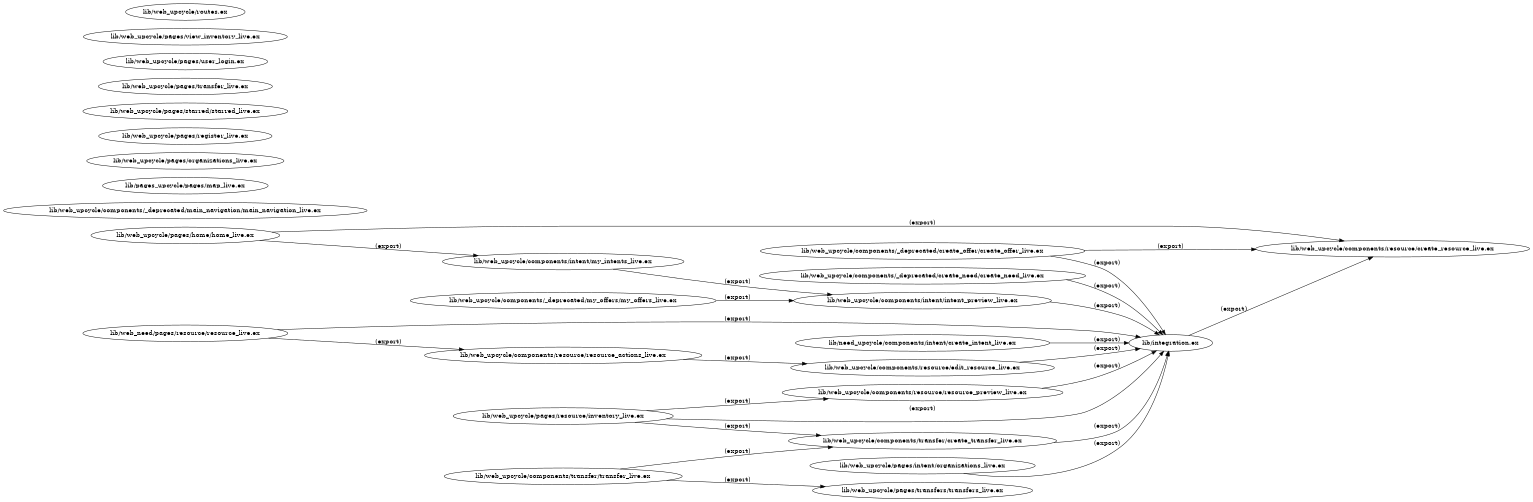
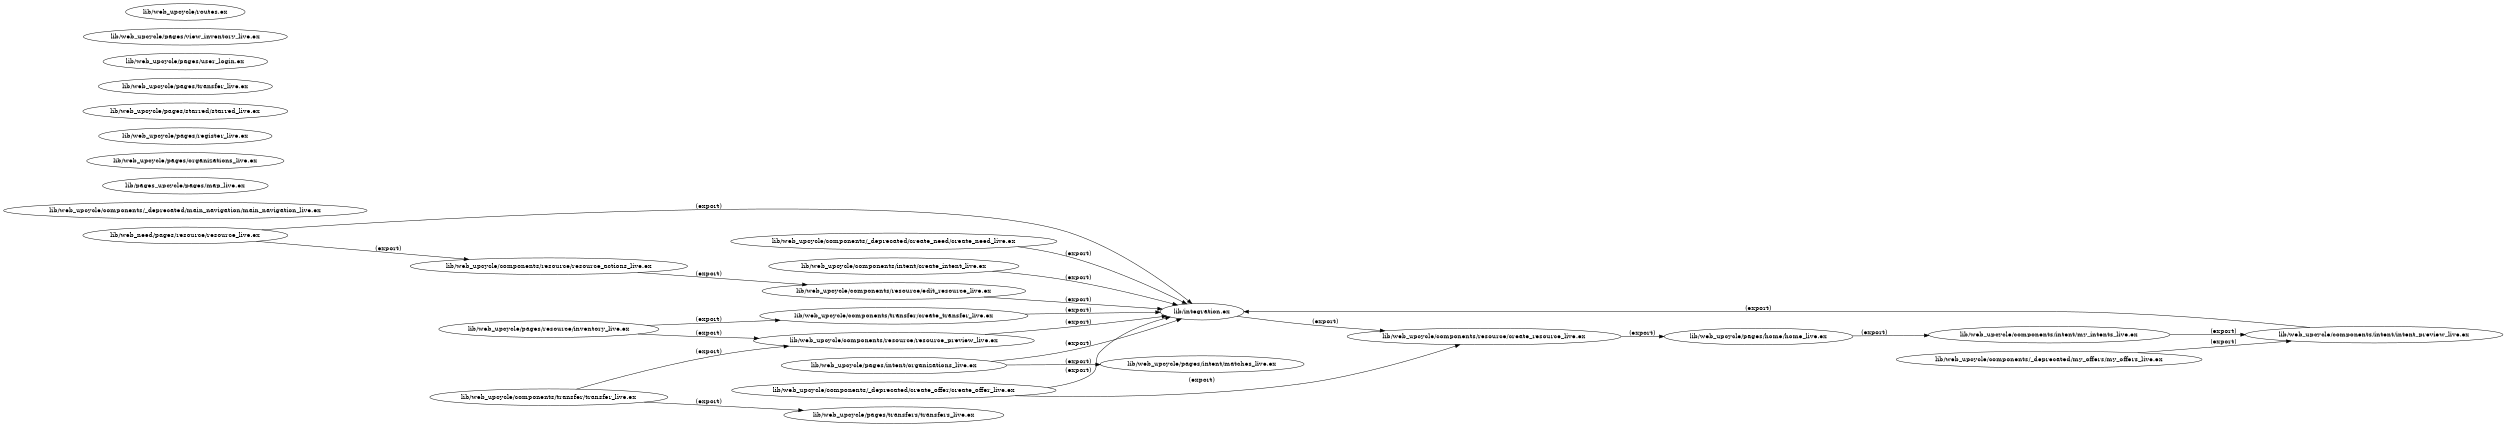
(806, 226) -> (1640, 337)
(923, 343) -> (894, 266)
none -> (1202, 364)
(924, 422) -> none
(724, 457) -> (679, 363)
